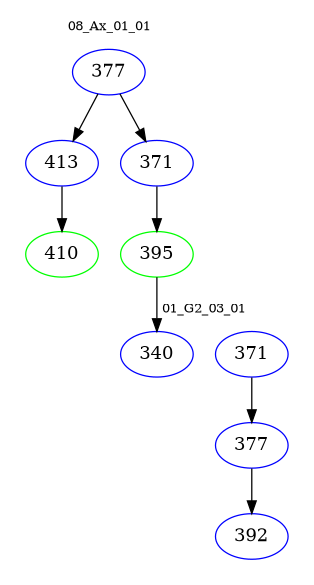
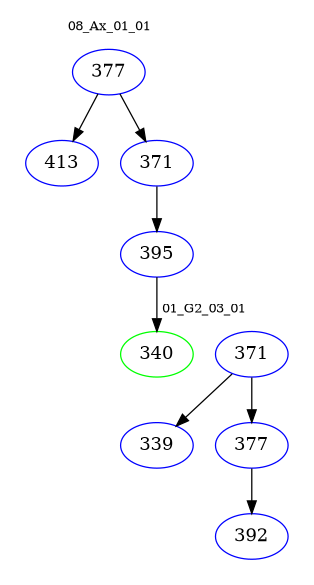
(62, 254) -> none
(157, 254) -> (157, 254)
(157, 354) -> (157, 354)
none -> (157, 445)
